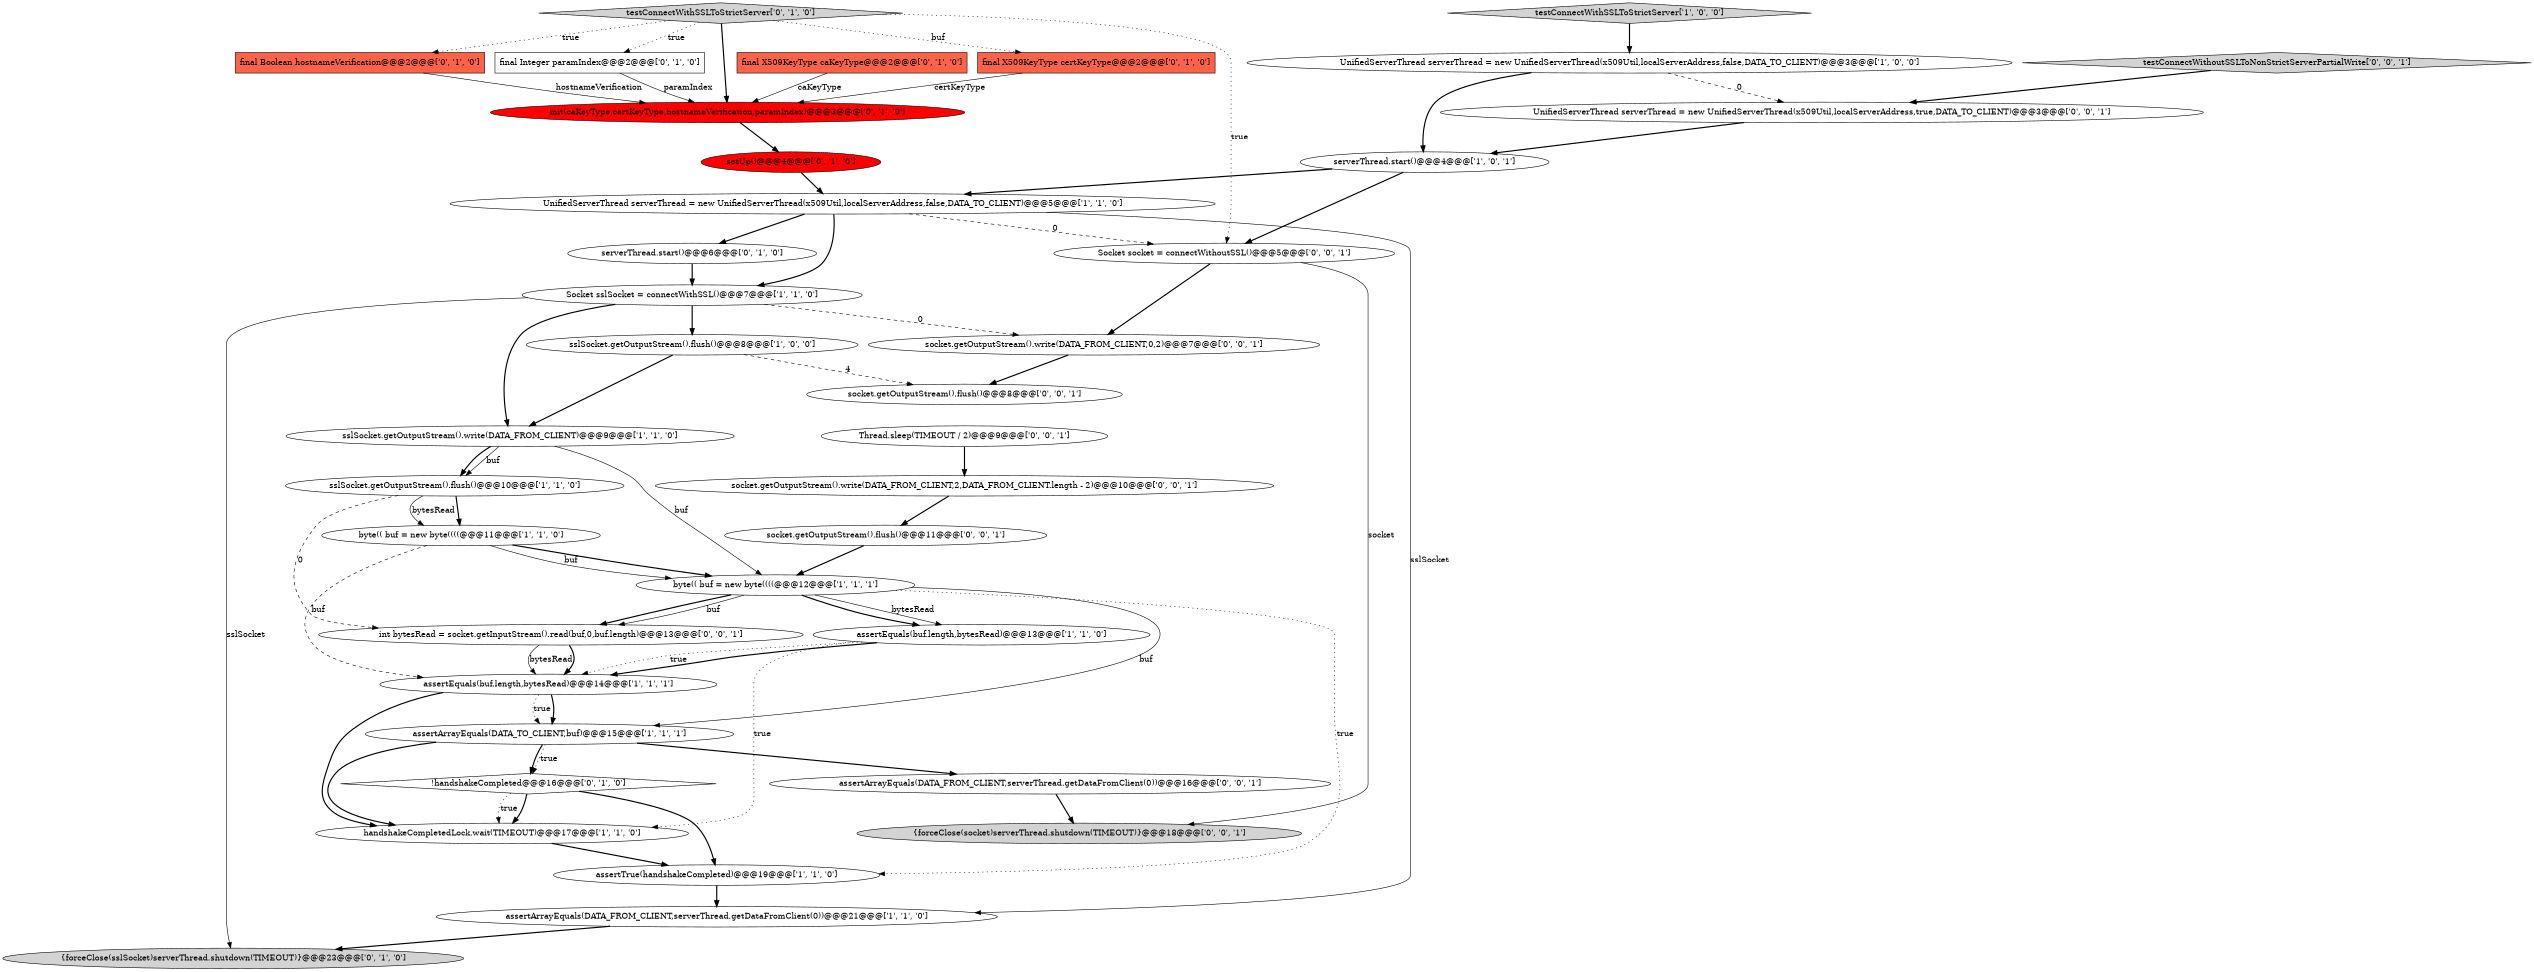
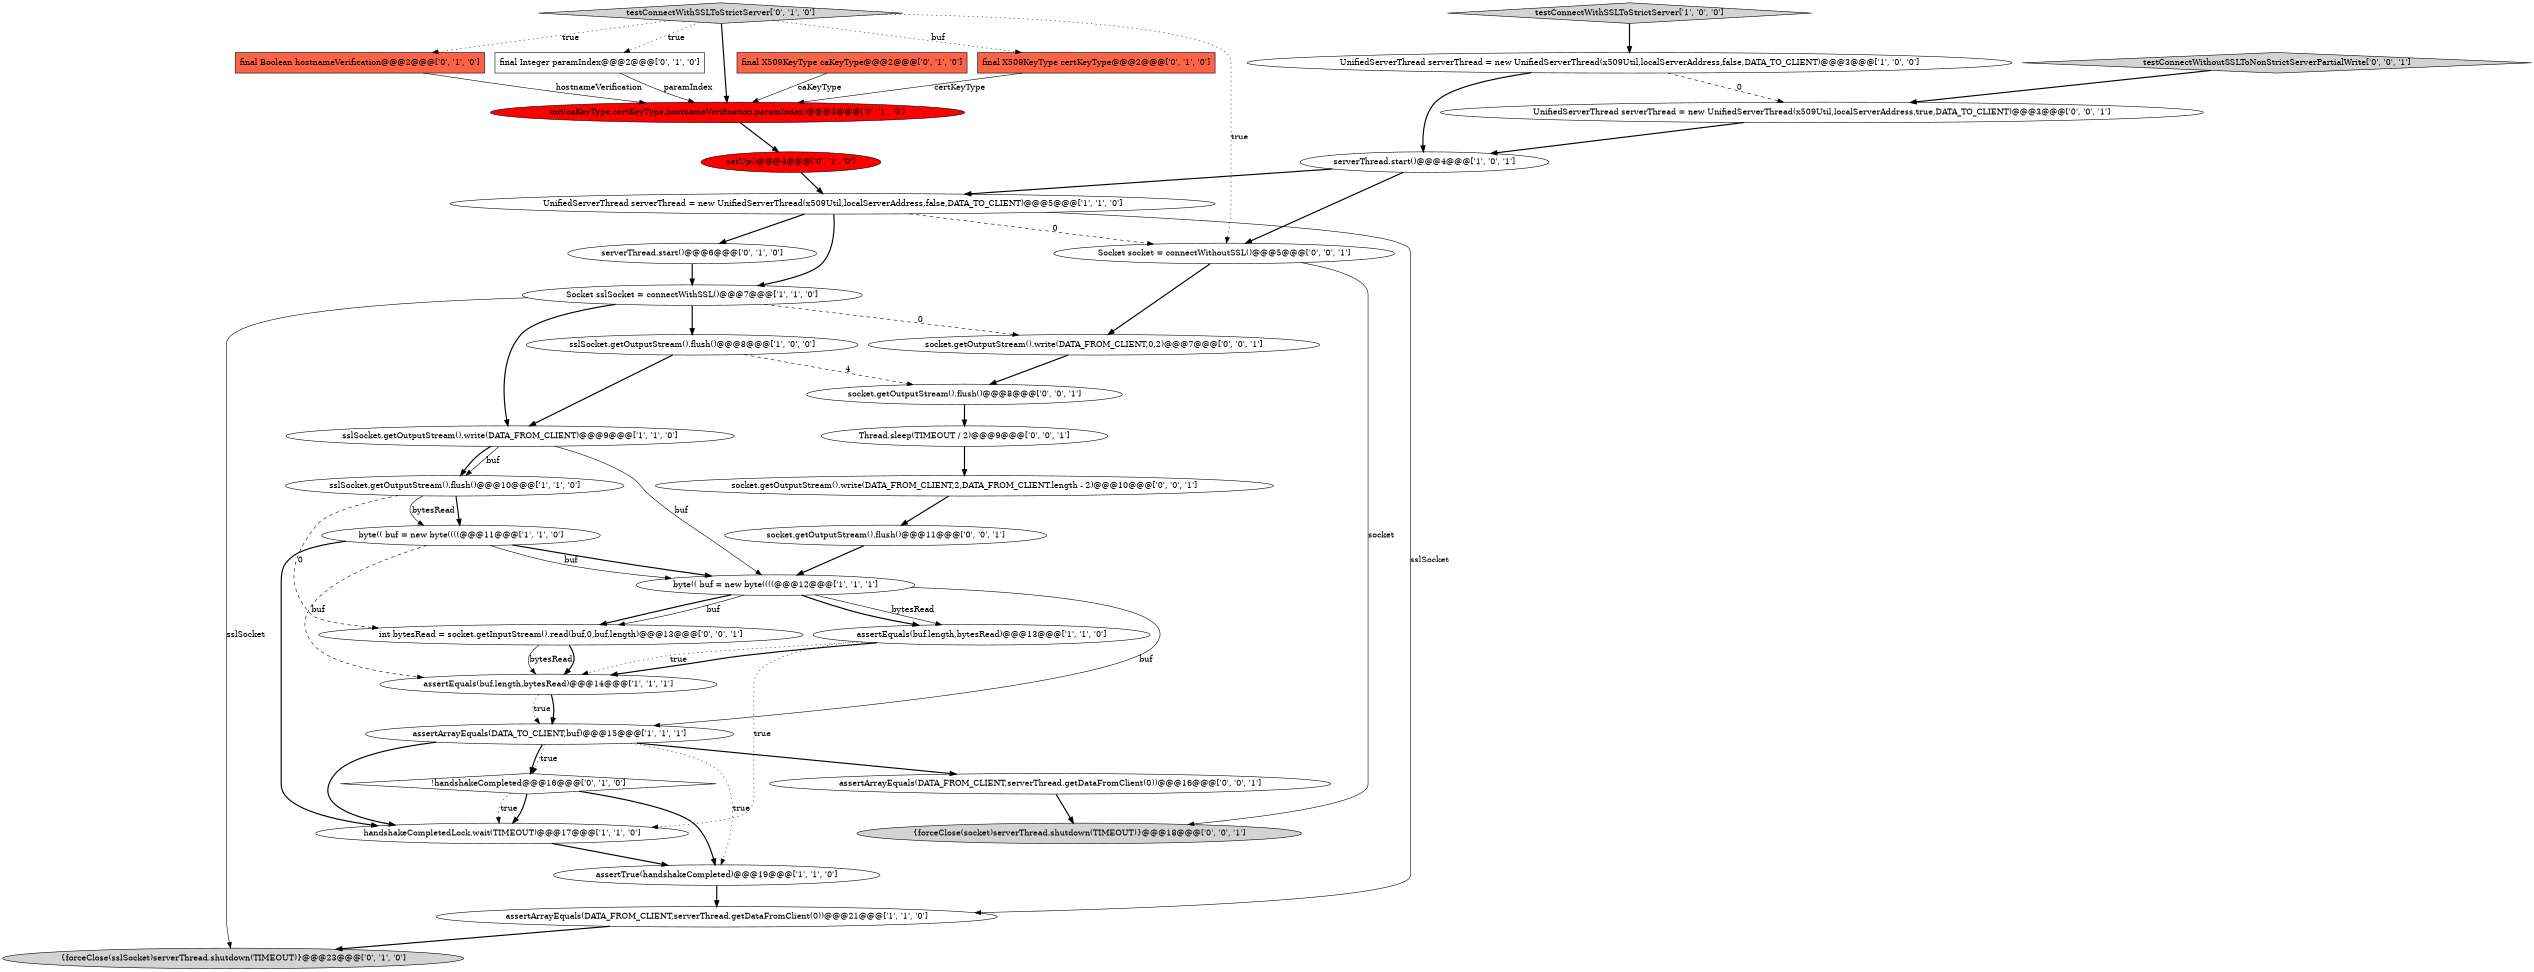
none -> (964, 412)
(1336, 736) -> (719, 771)
(340, 742) -> (281, 693)
